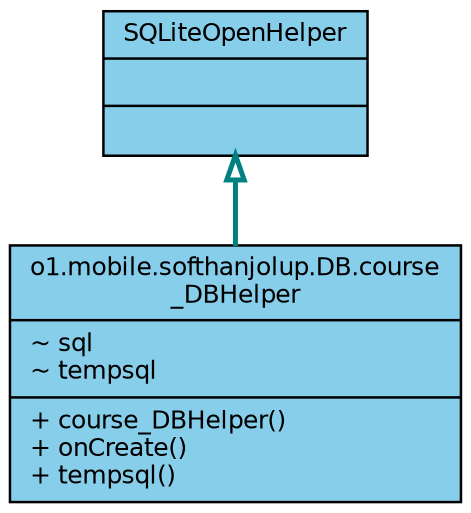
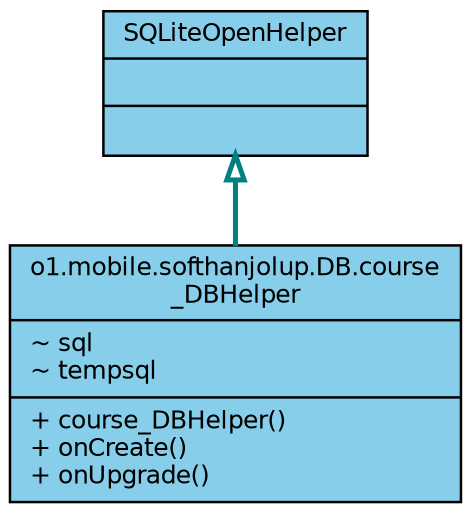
(103, 476) -> (121, 476)
